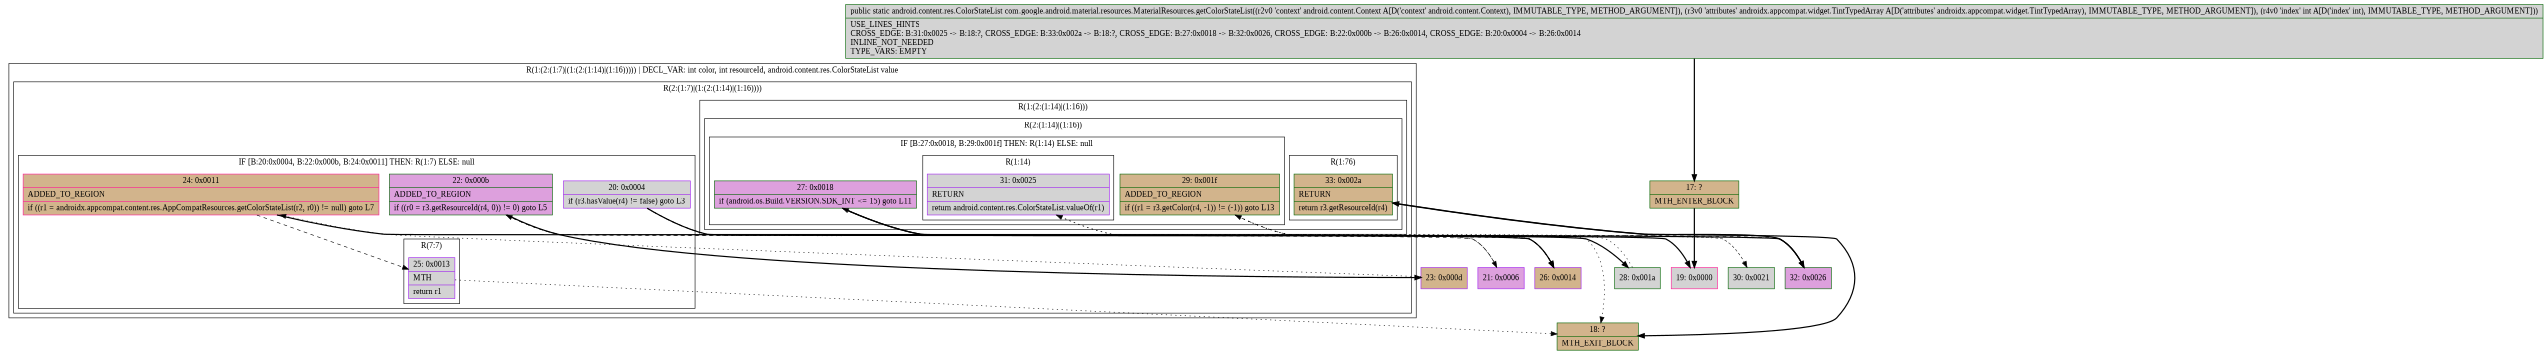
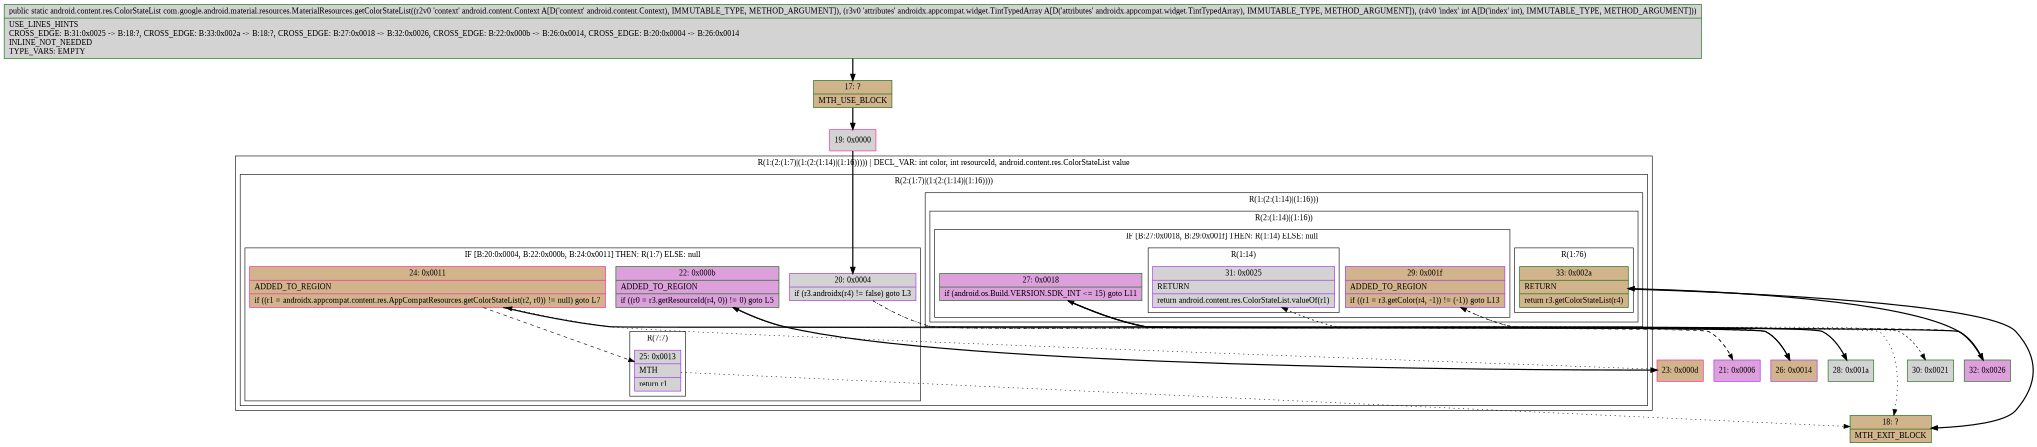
(1200, 195) -> (1425, 287)
(627, 201) -> (853, 294)
(1694, 201) -> (853, 101)
(1343, 208) -> (1574, 300)
(1170, 236) -> (853, 209)
(1444, 278) -> (1680, 371)
